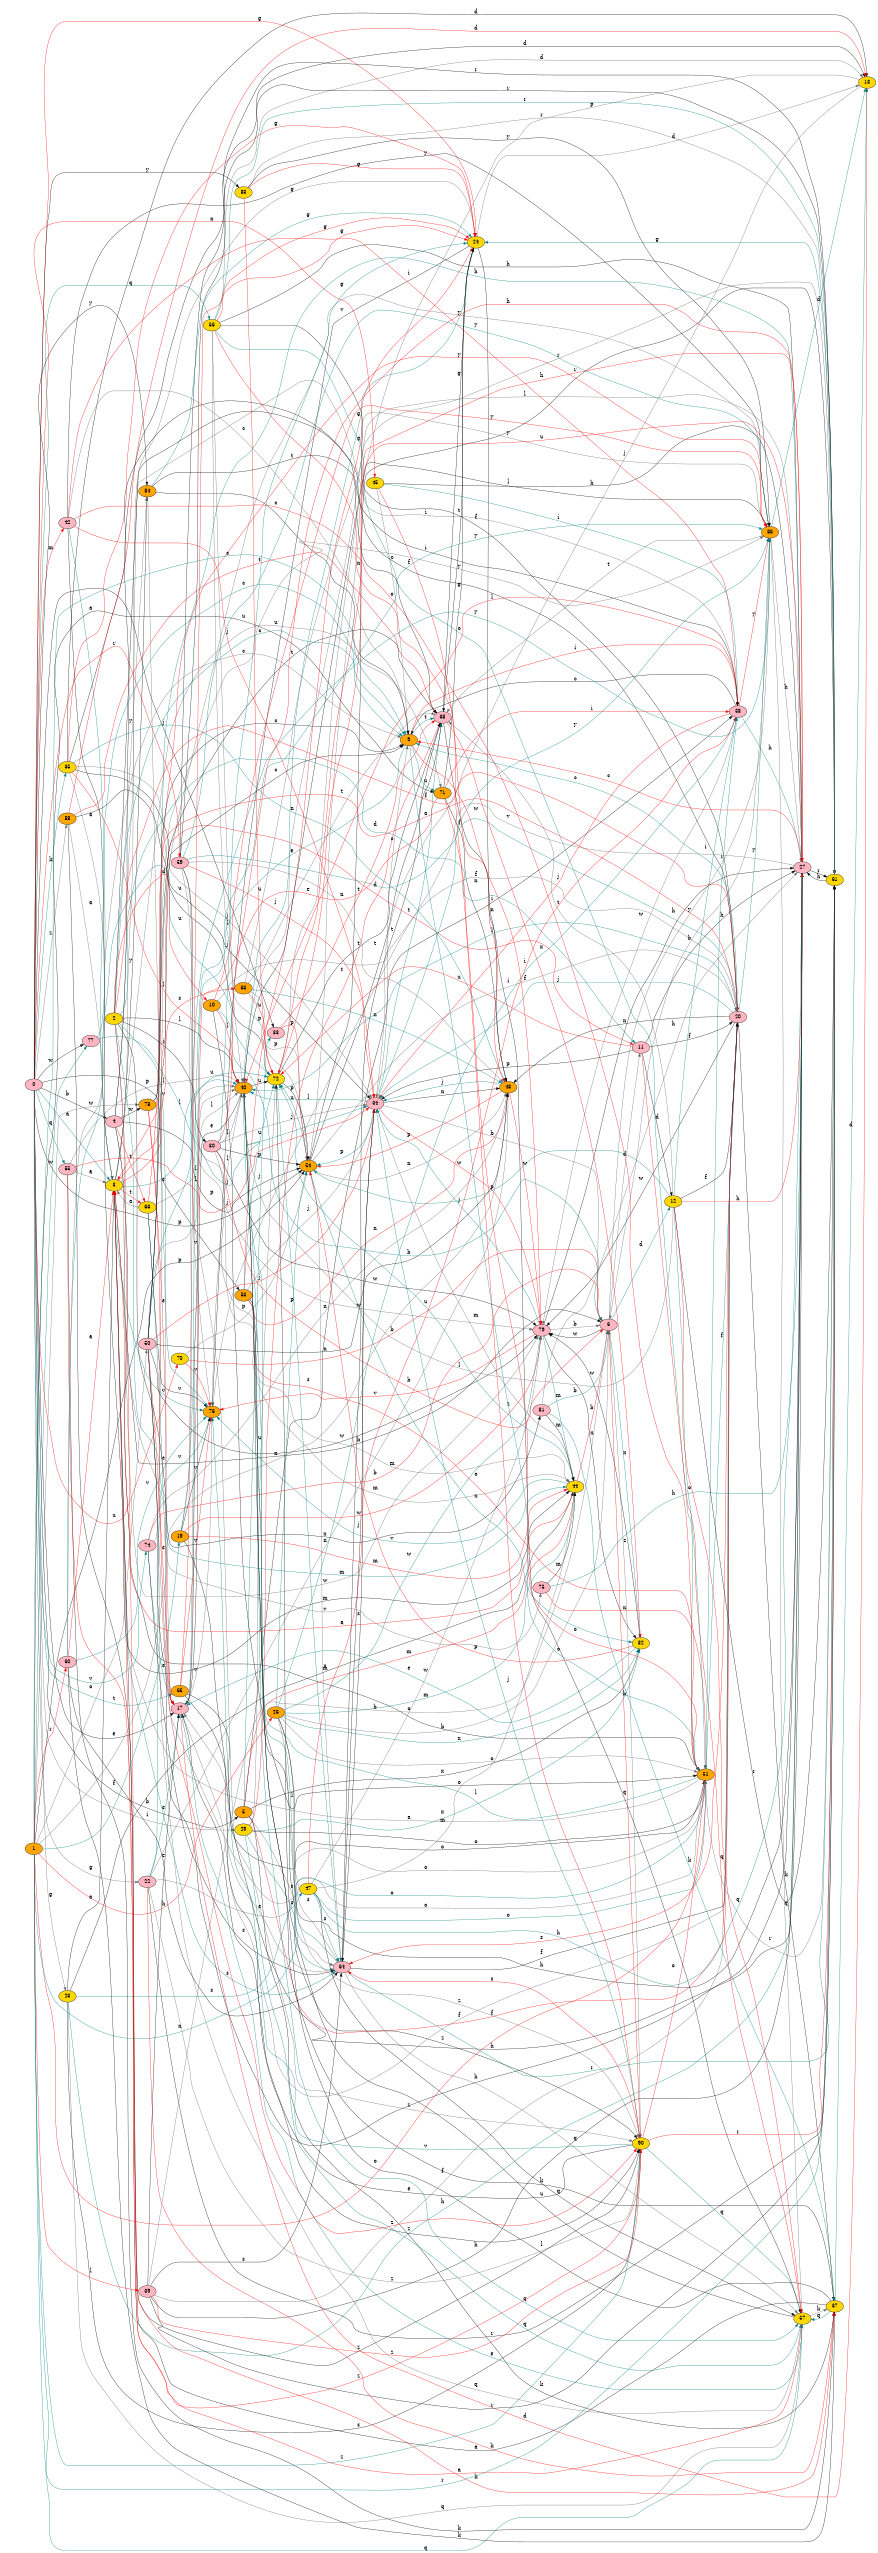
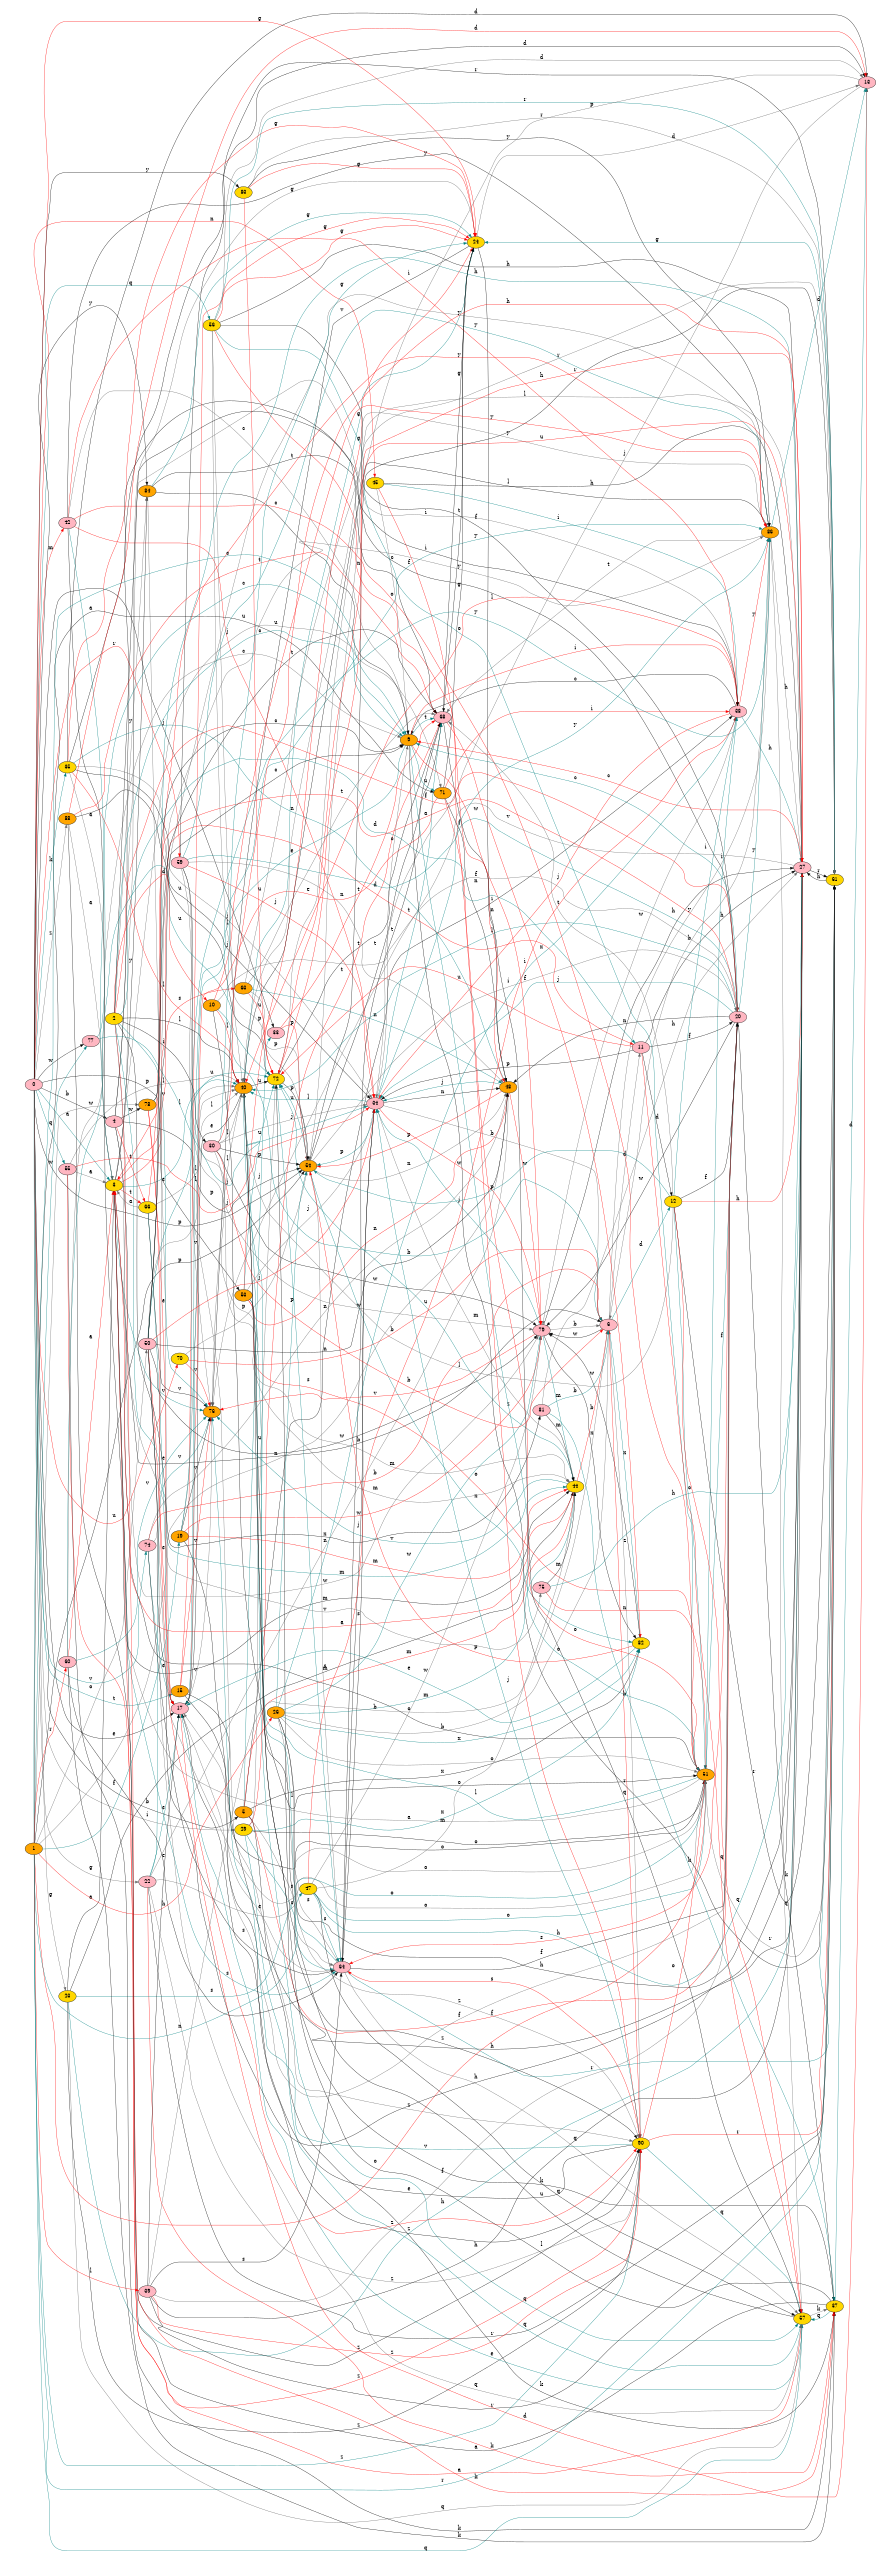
(867, 82) -> (867, 82)
(503, 91) -> (706, 1890)
(180, 1691) -> (180, 1691)
(359, 2425) -> (359, 2425)
